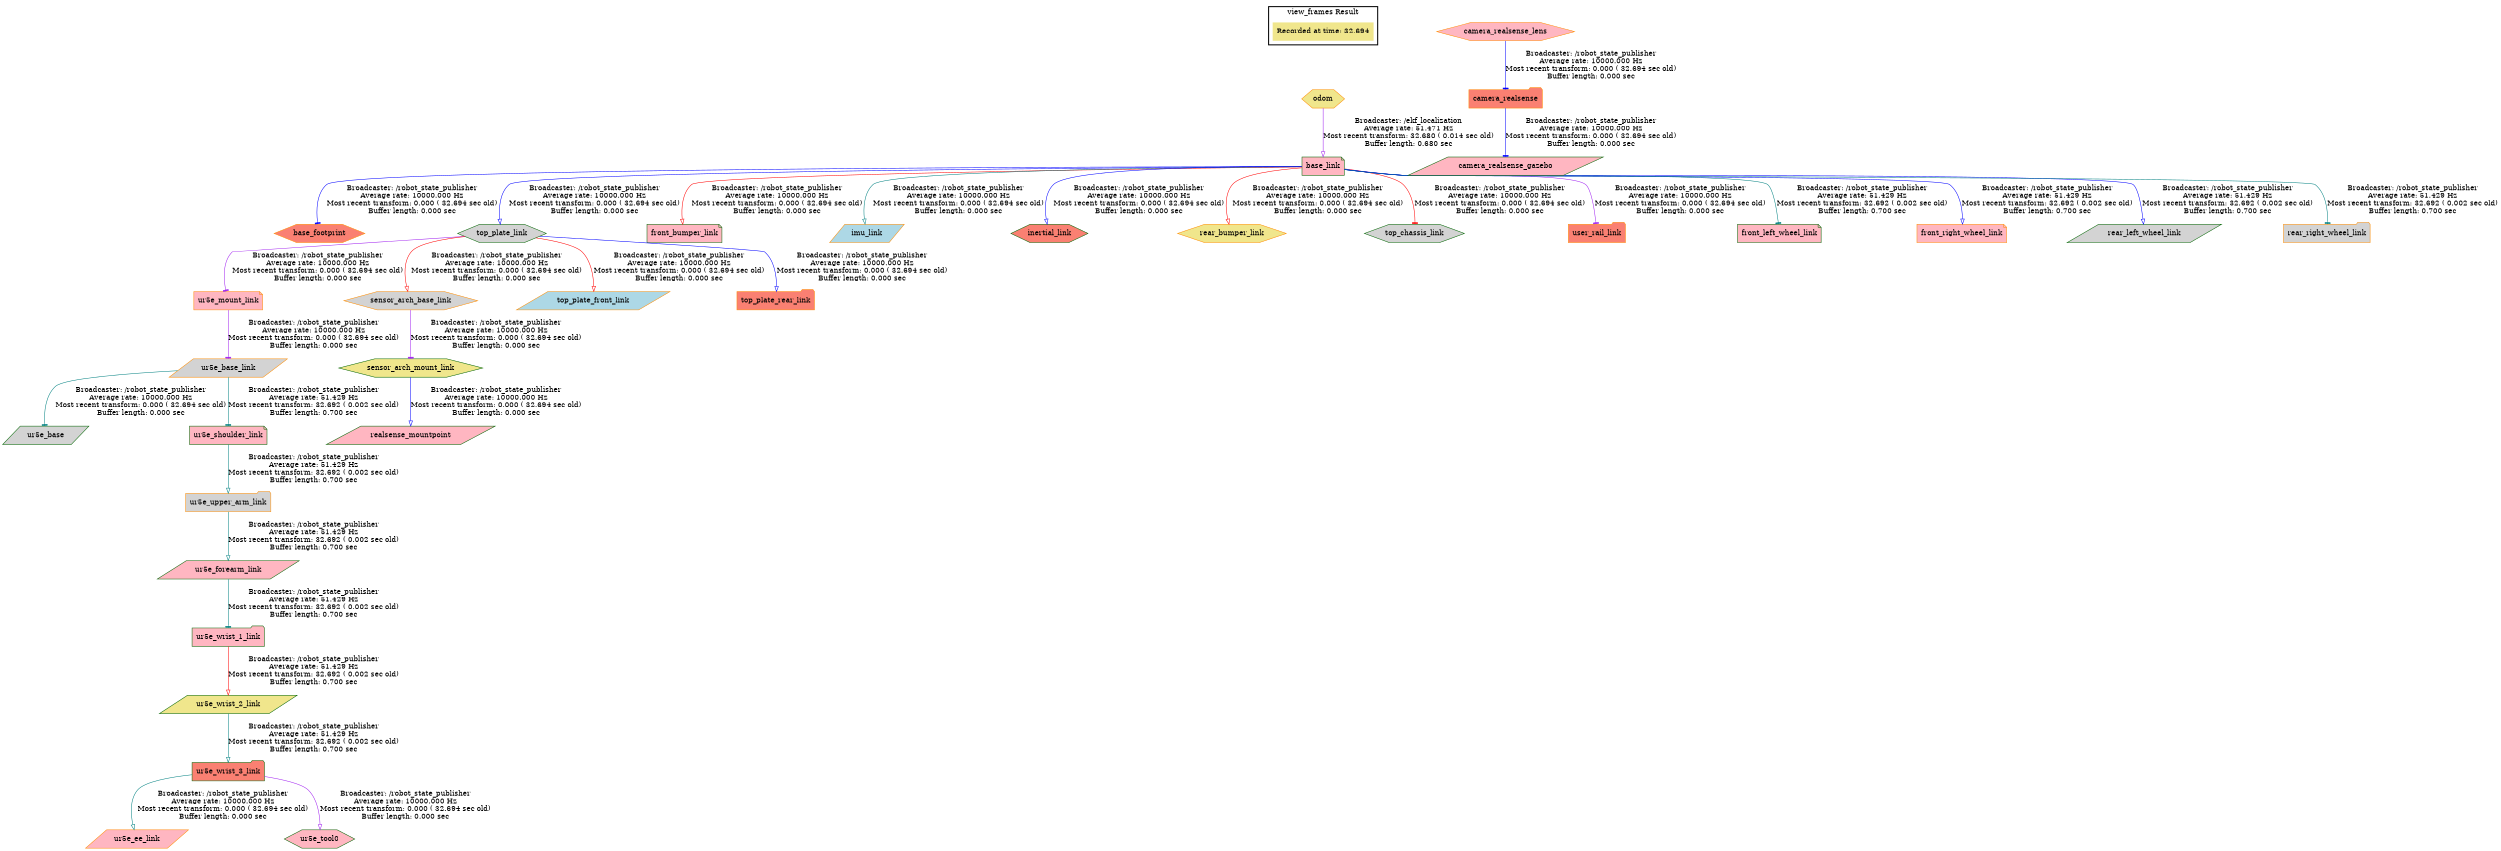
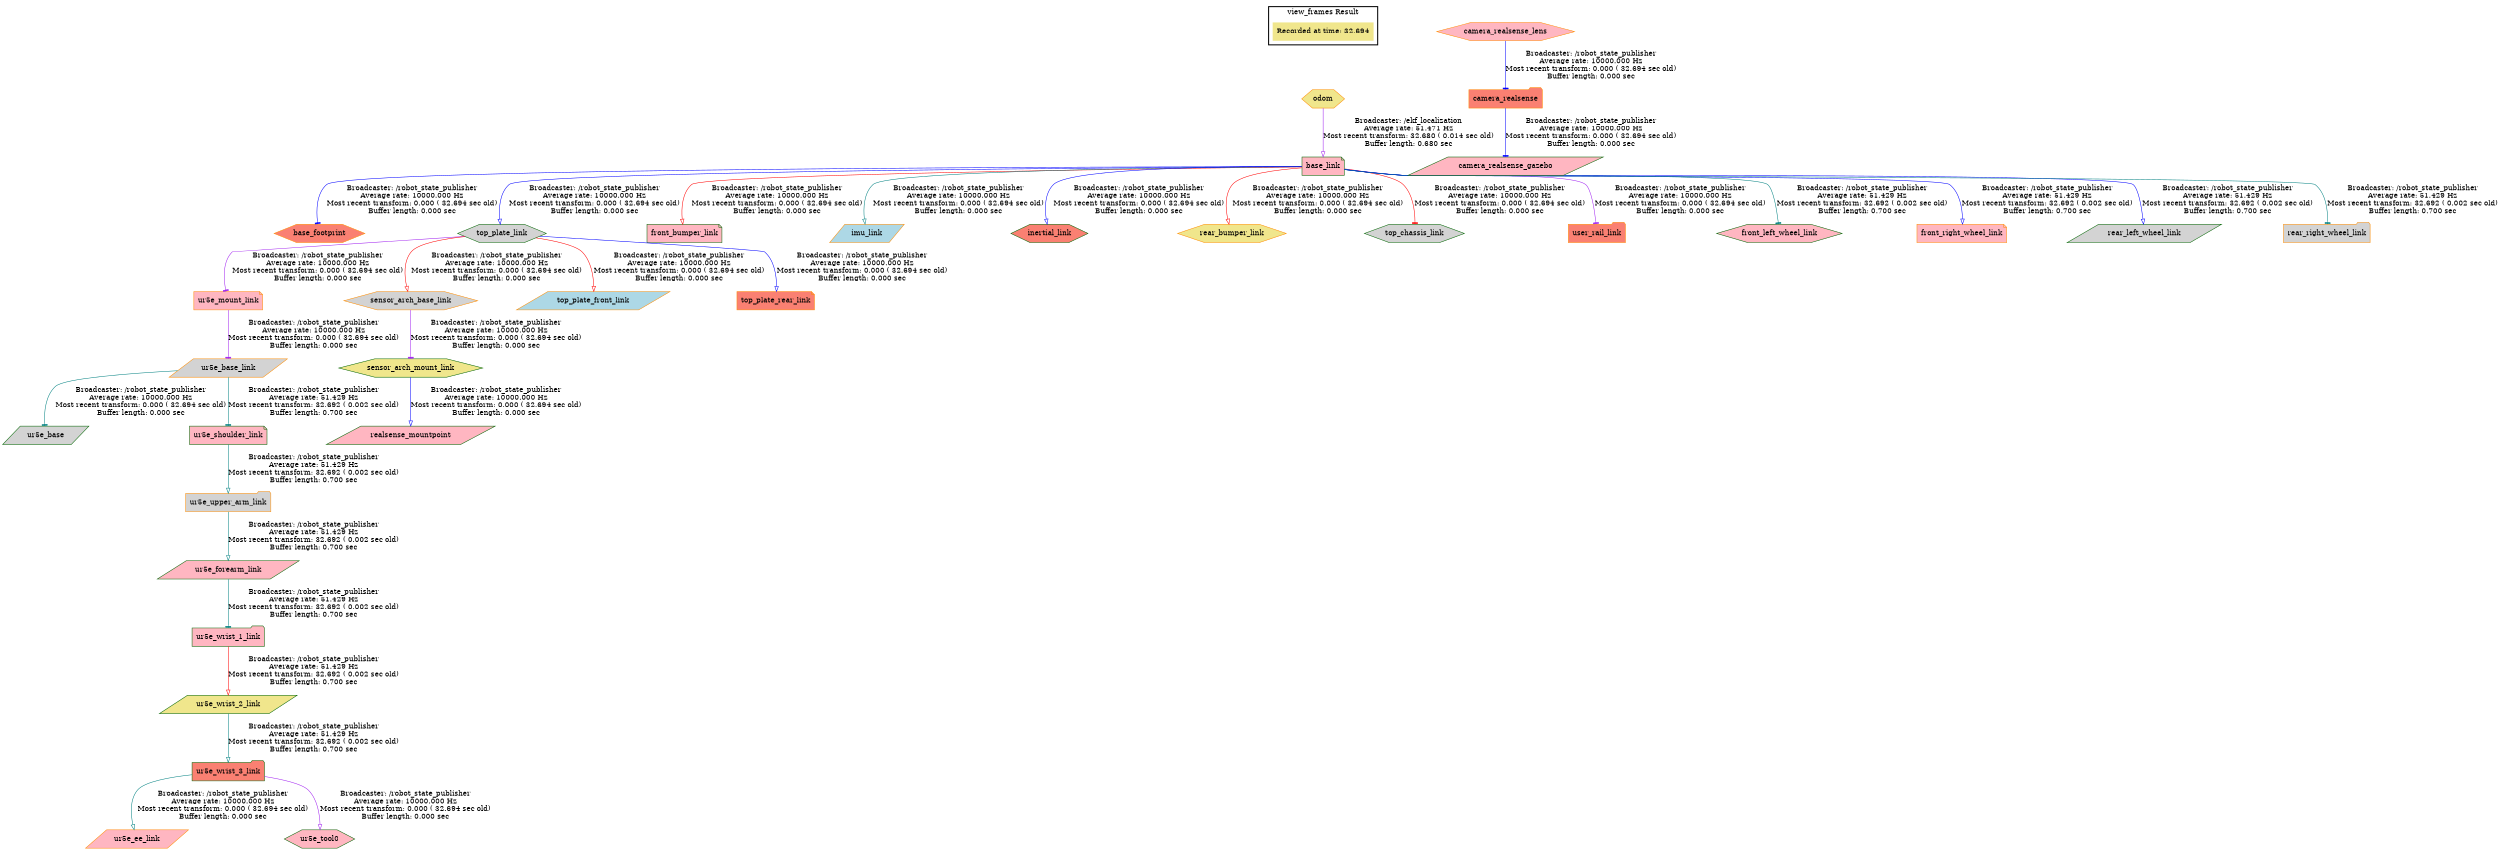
(1779, 233) -> (1779, 233)
(776, 301) -> (776, 301)
